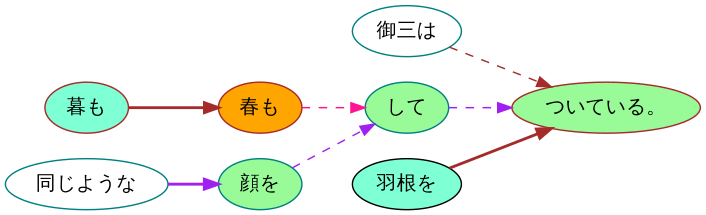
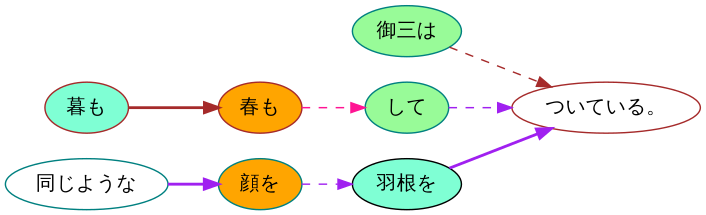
(407, 31) -> (407, 31)
(606, 108) -> (606, 108)
(327, 149) -> (320, 184)
(494, 151) -> (494, 151)
(260, 184) -> (260, 184)
